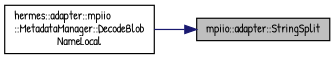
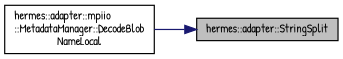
(263, 29) -> (267, 29)
